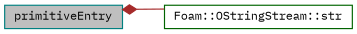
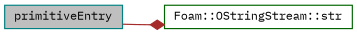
(151, 9) -> (136, 25)
